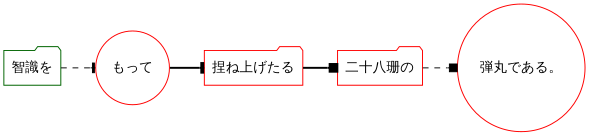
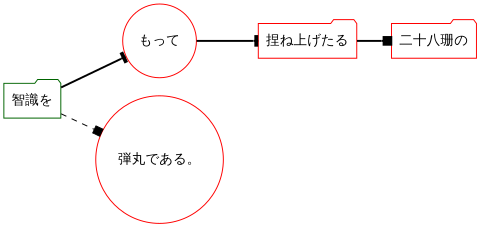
(76, 68) -> (91, 73)
(435, 68) -> (77, 121)
